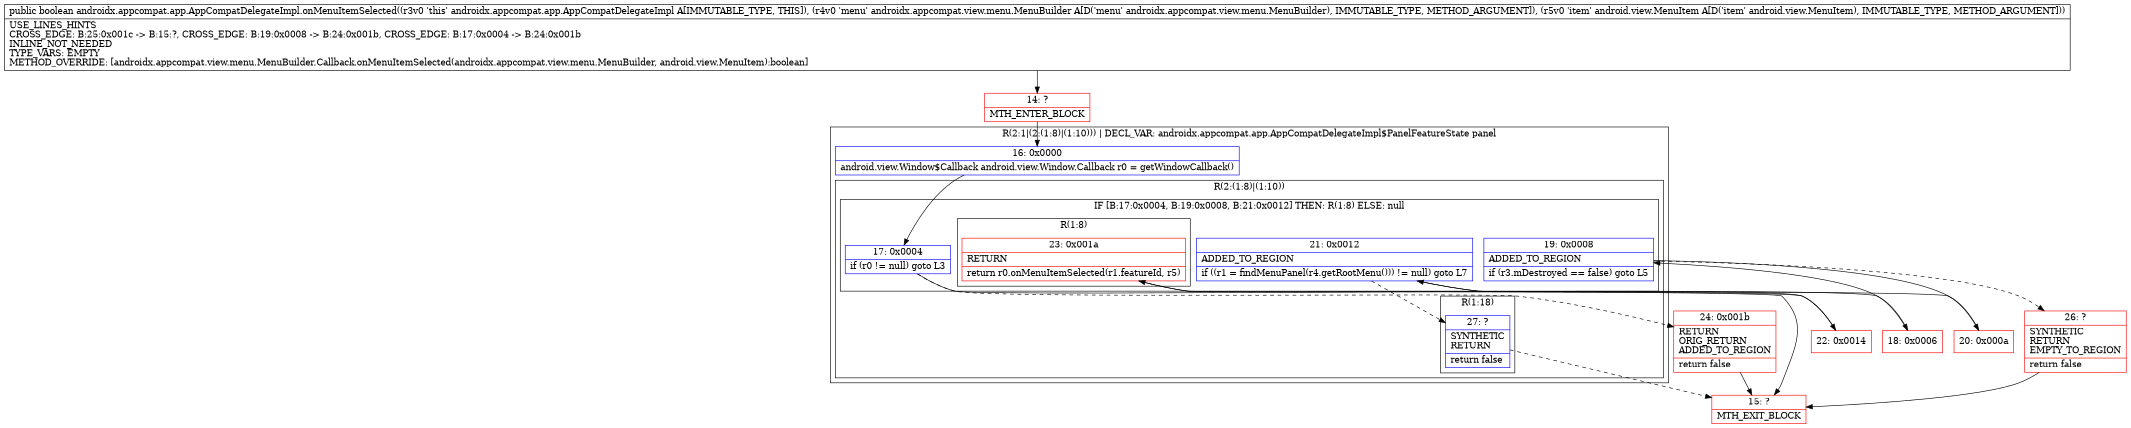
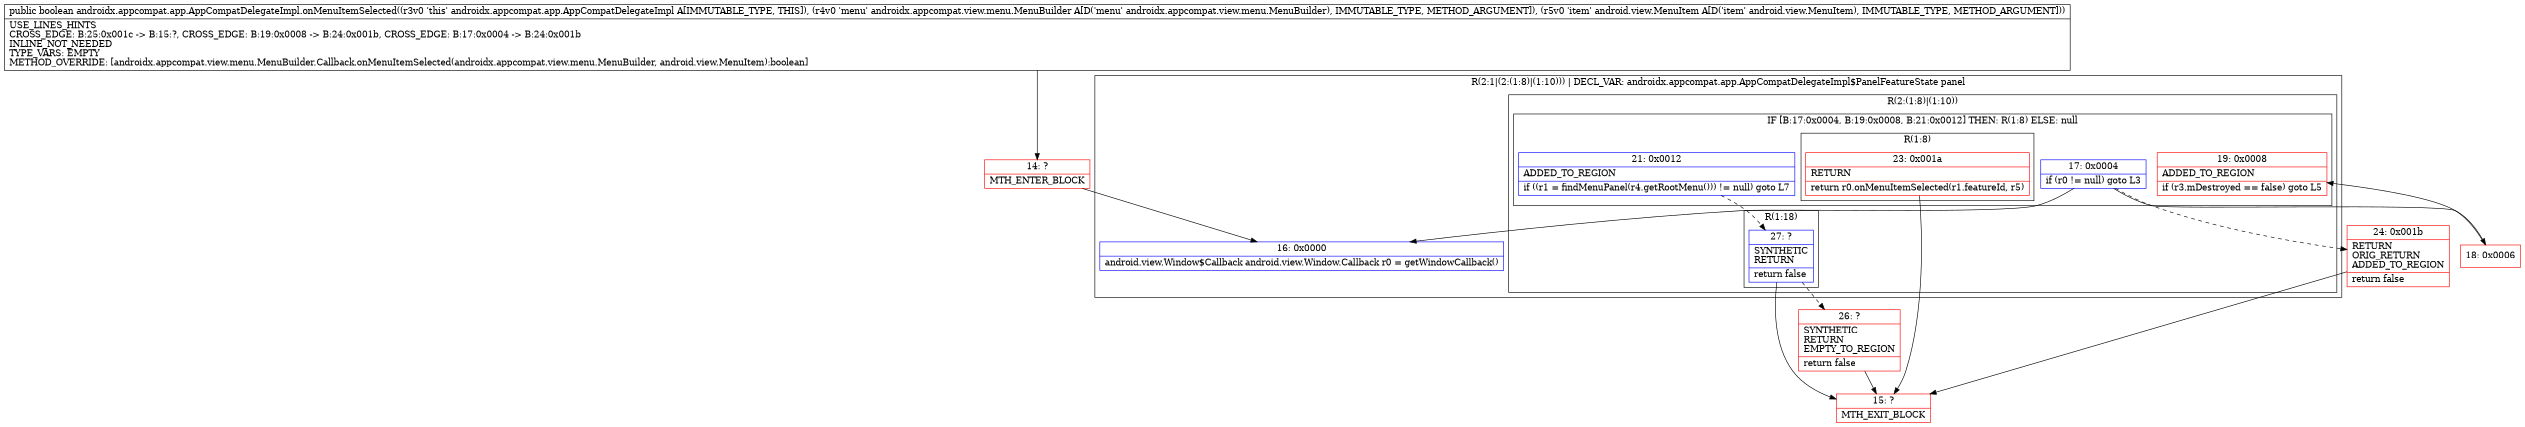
(929, 205) -> (1730, 211)
(1569, 260) -> (2242, 174)
(1868, 271) -> (1811, 293)
(1841, 342) -> none
(1984, 342) -> none
(1608, 373) -> (1782, 351)
